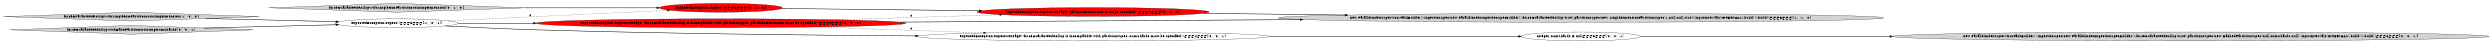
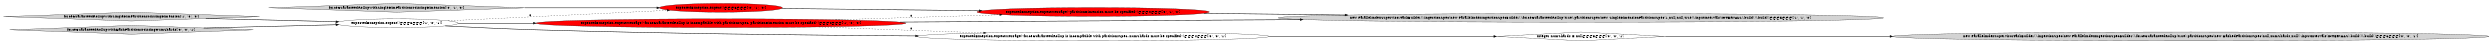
(1581, 36) -> (1581, 36)
